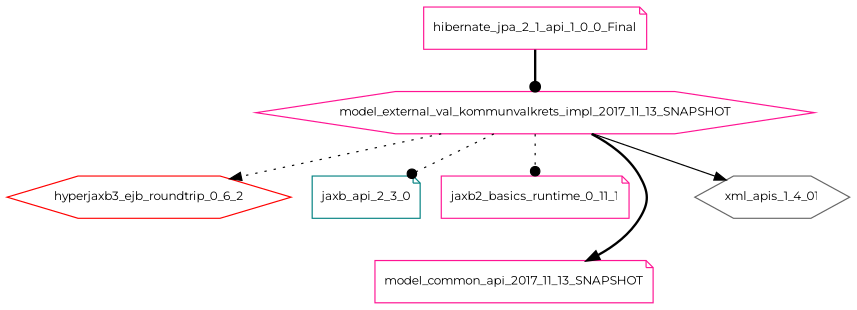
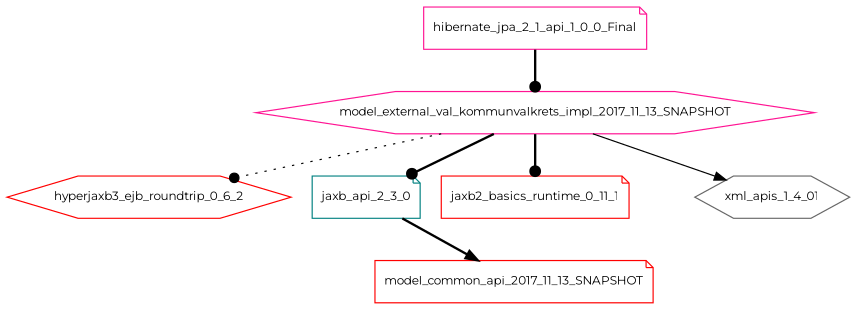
(535, 150) -> (535, 150)
(455, 153) -> (455, 153)
(341, 155) -> (341, 155)
(646, 193) -> (435, 236)
(535, 197) -> (535, 197)
(514, 282) -> (514, 282)
